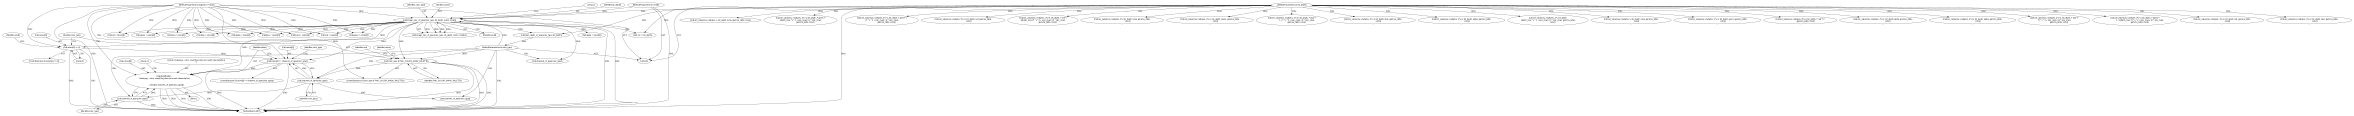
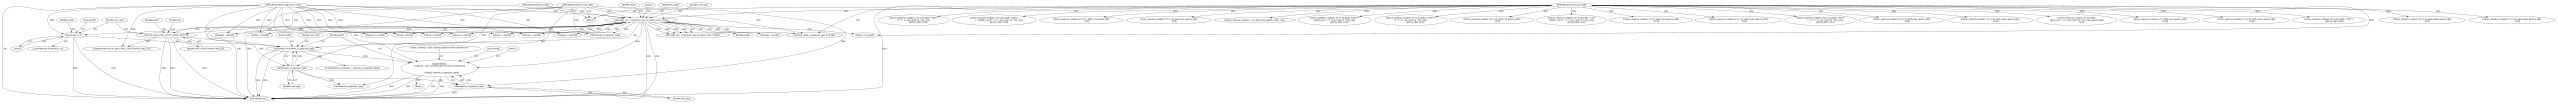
(445, 10) -> none
(520, 41) -> (696, 17)
